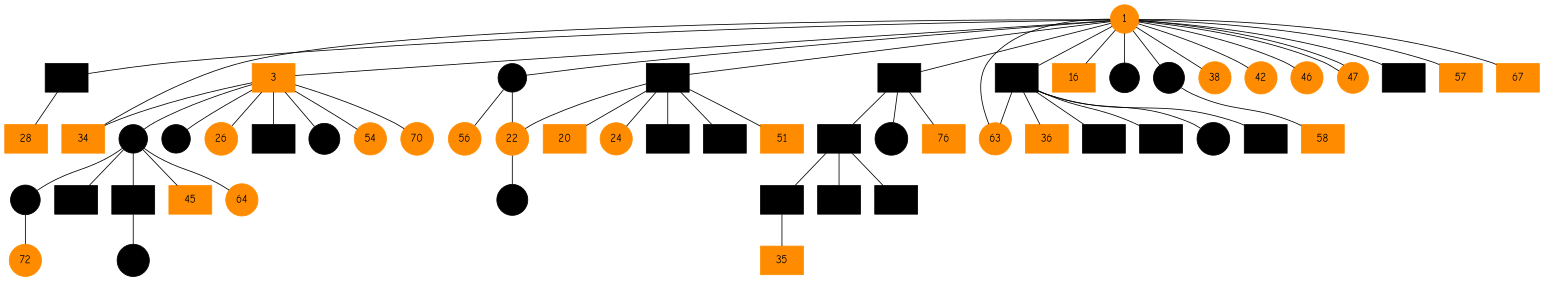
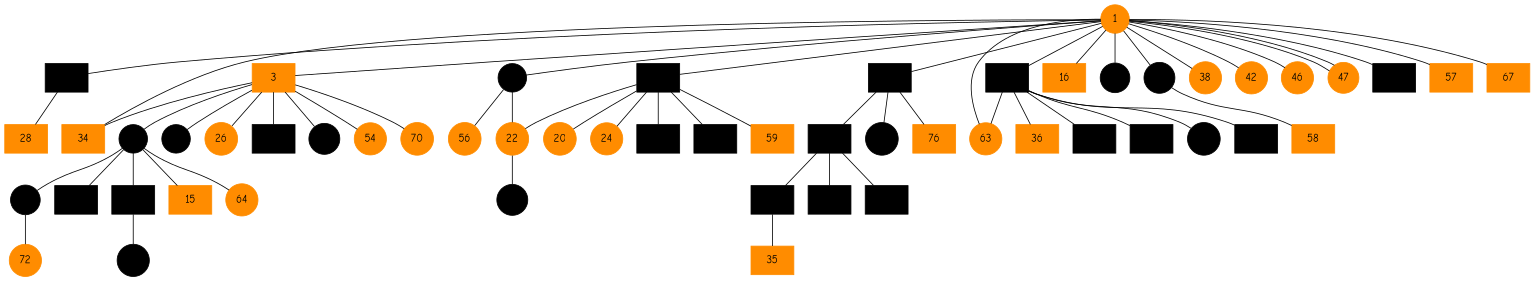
(565, 139) -> (560, 139)
(782, 139) -> (772, 139)
(190, 200) -> (190, 200)
